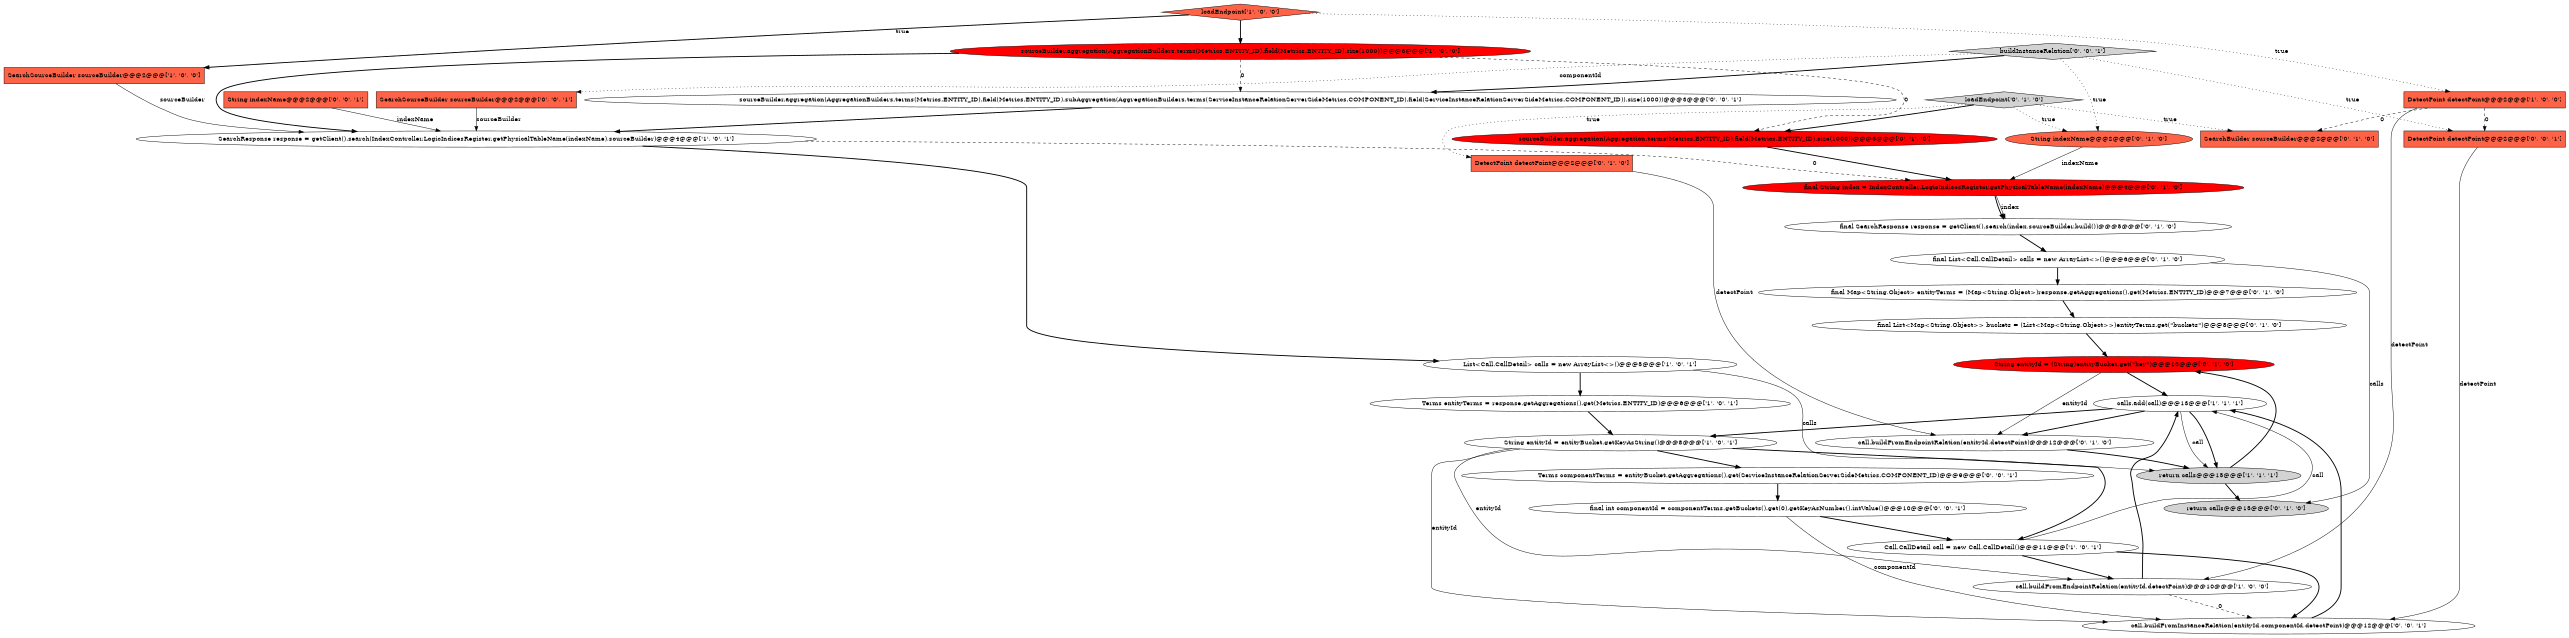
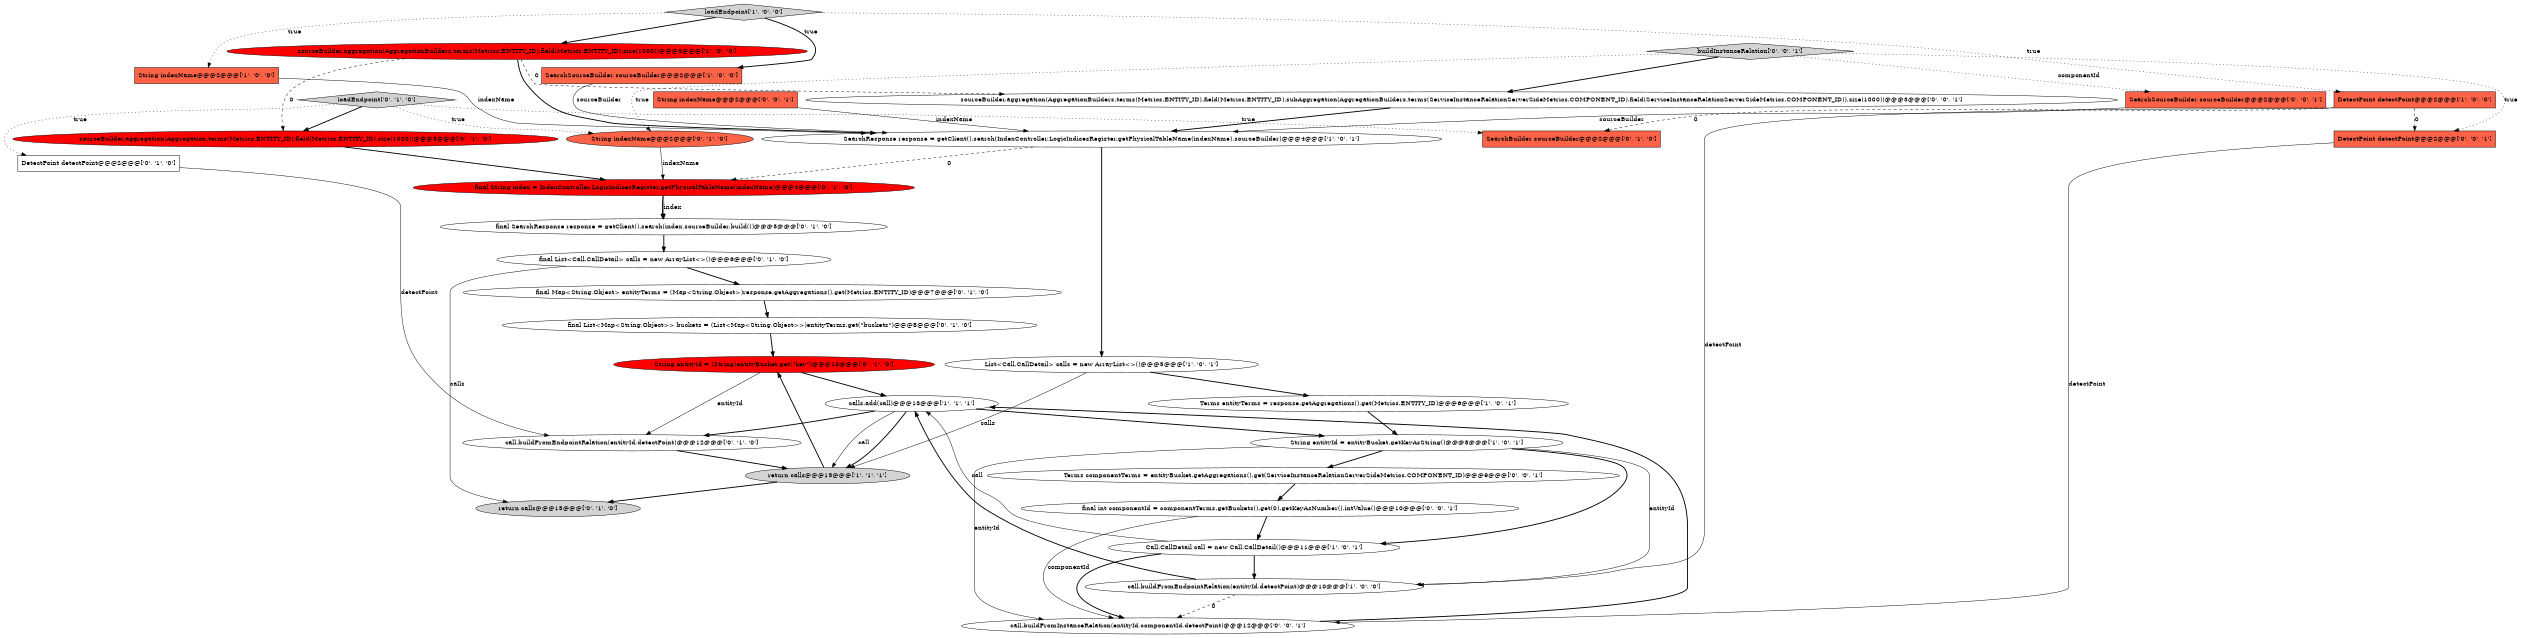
(1240, 12) -> (744, 12)
none -> (207, 76)
(1552, 163) -> (99, 163)
